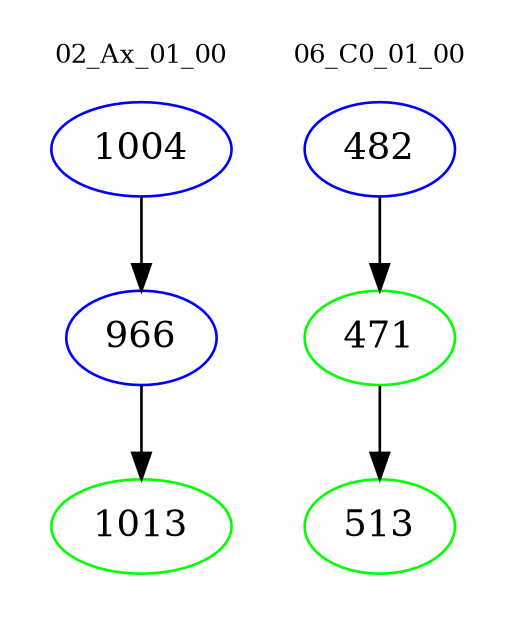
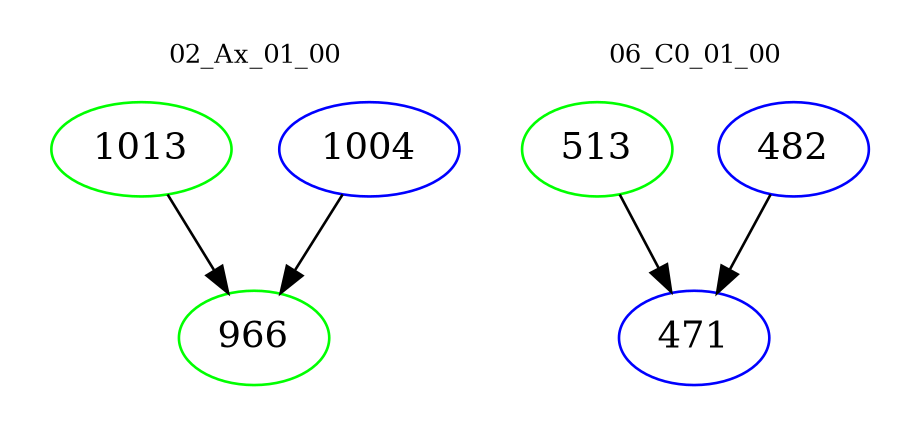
(141, 338) -> (254, 338)
(380, 338) -> (694, 338)
(141, 419) -> (191, 232)
(380, 419) -> (639, 231)
